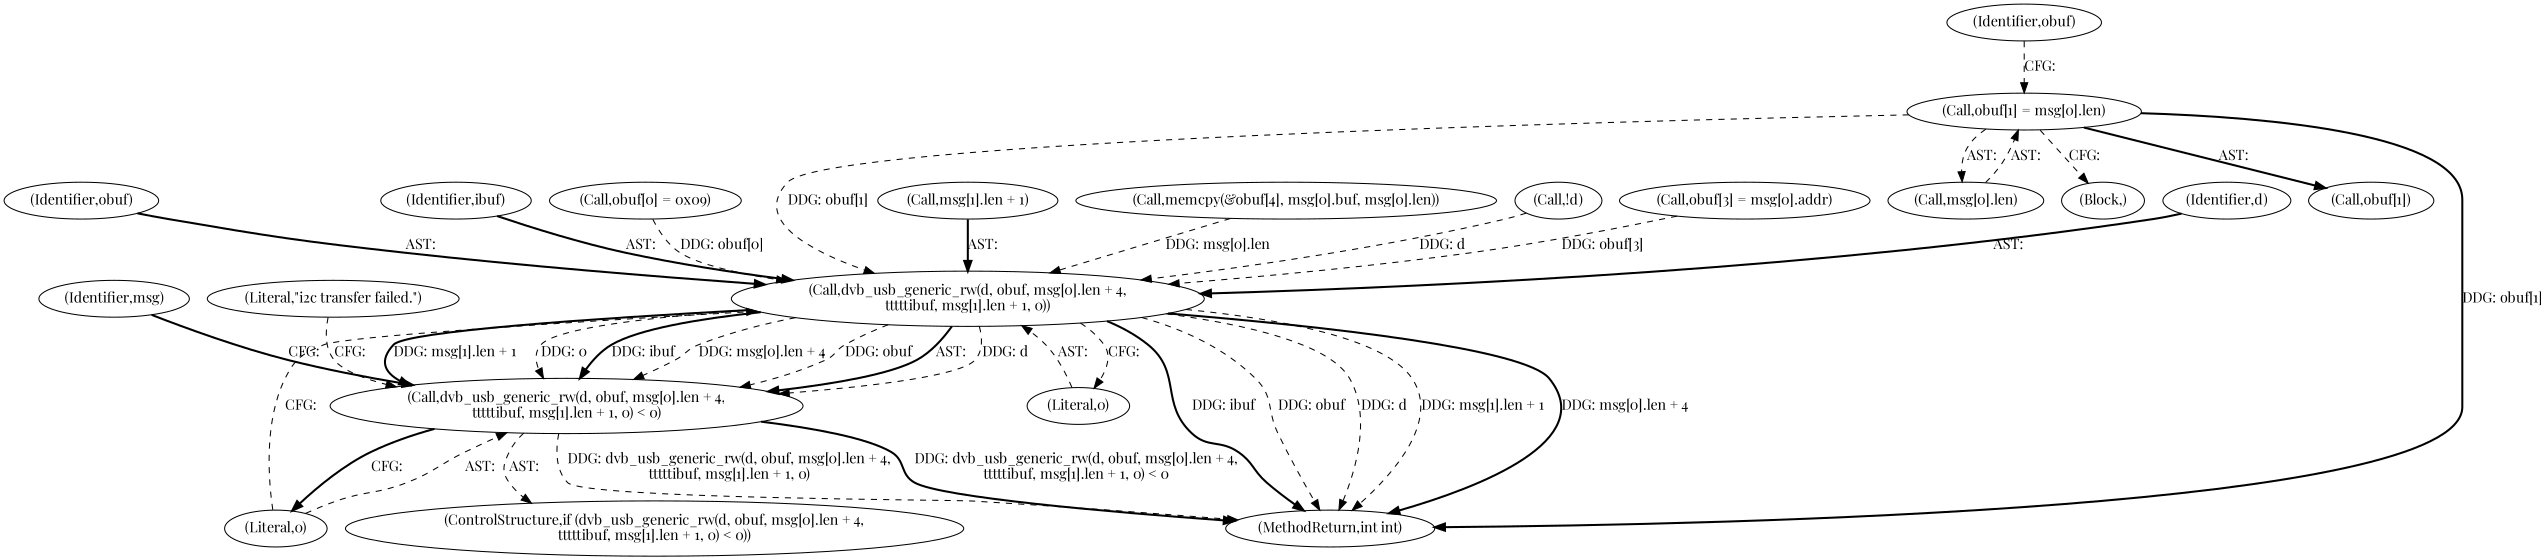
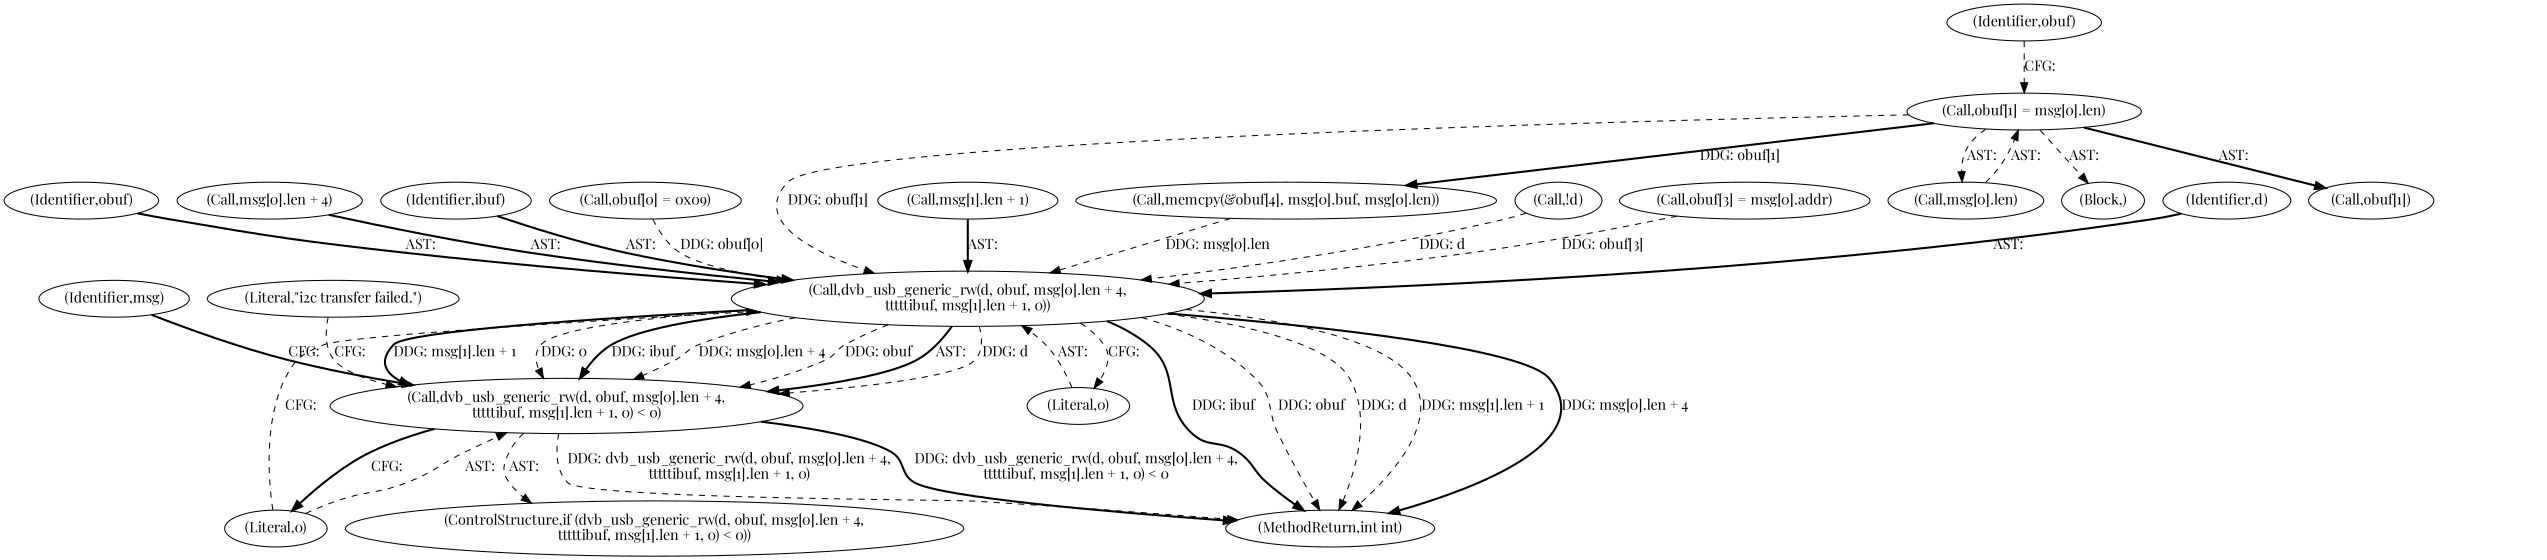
(2087, 156) -> (2087, 156)
none -> (270, 201)
(2241, 485) -> (1675, 154)
